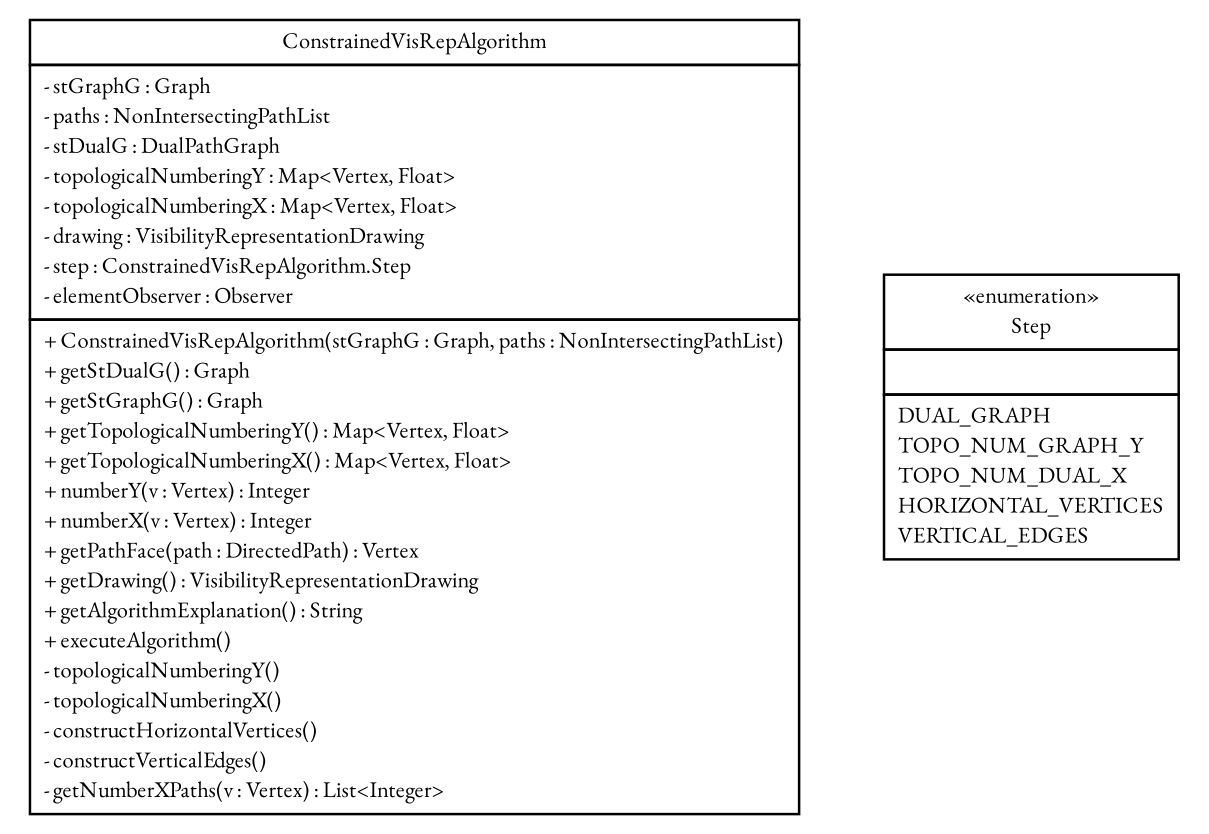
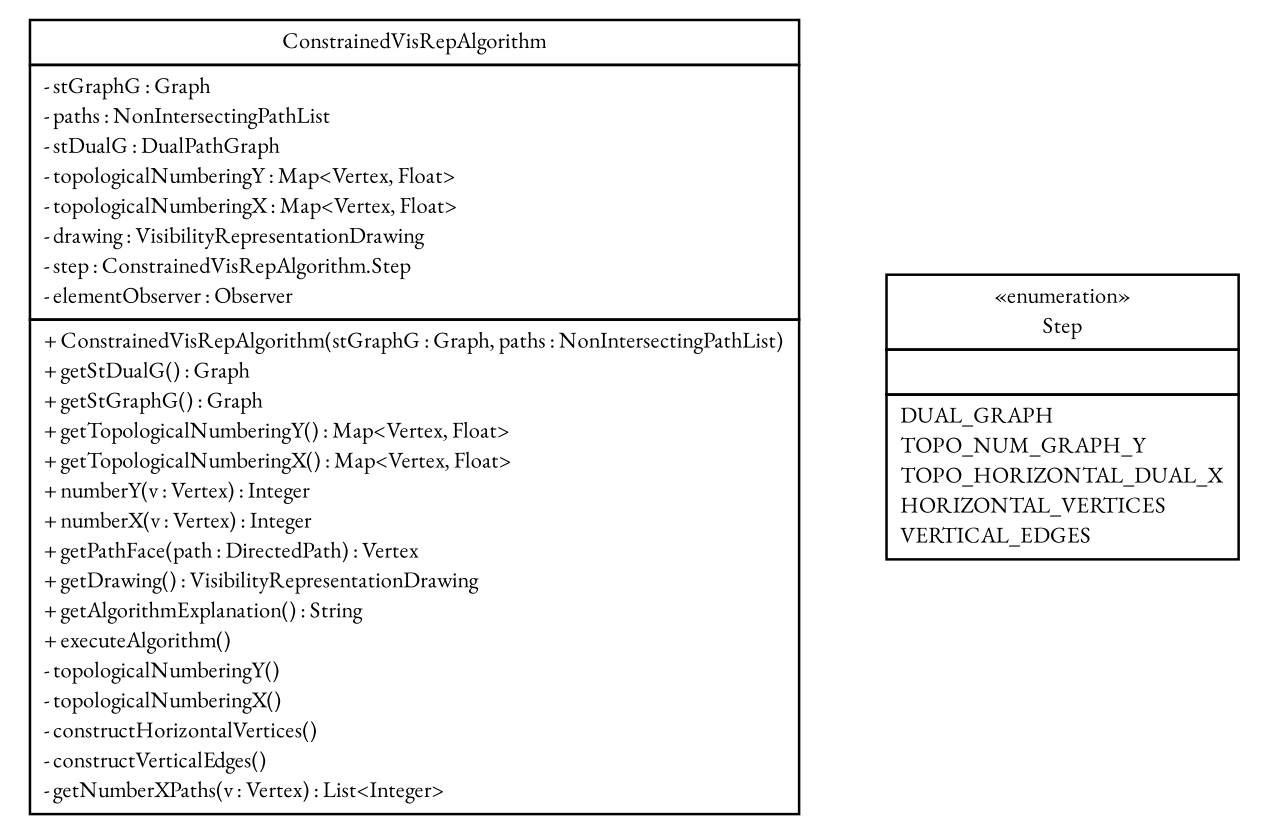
(1013, 476) -> (1063, 476)
